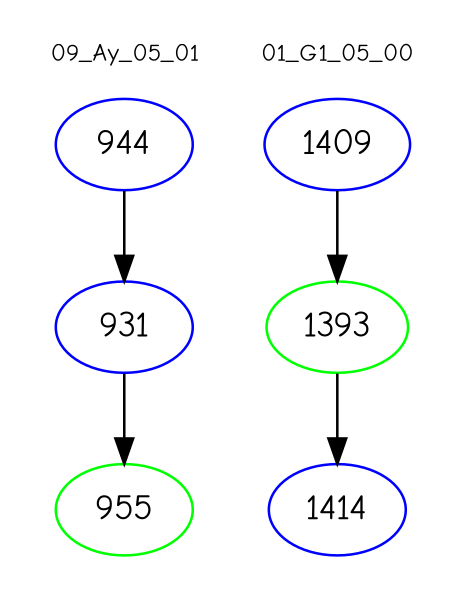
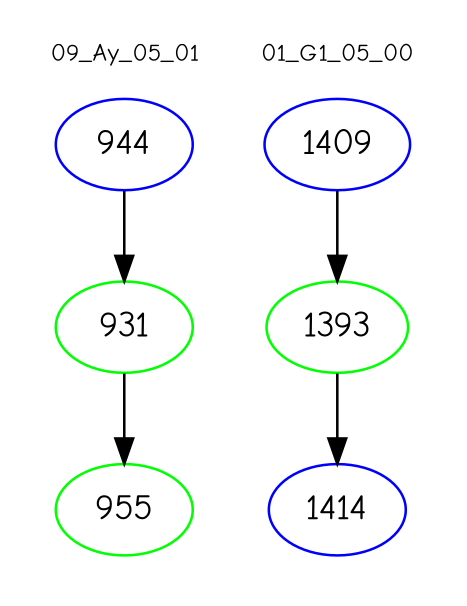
(124, 327) -> (124, 327)
